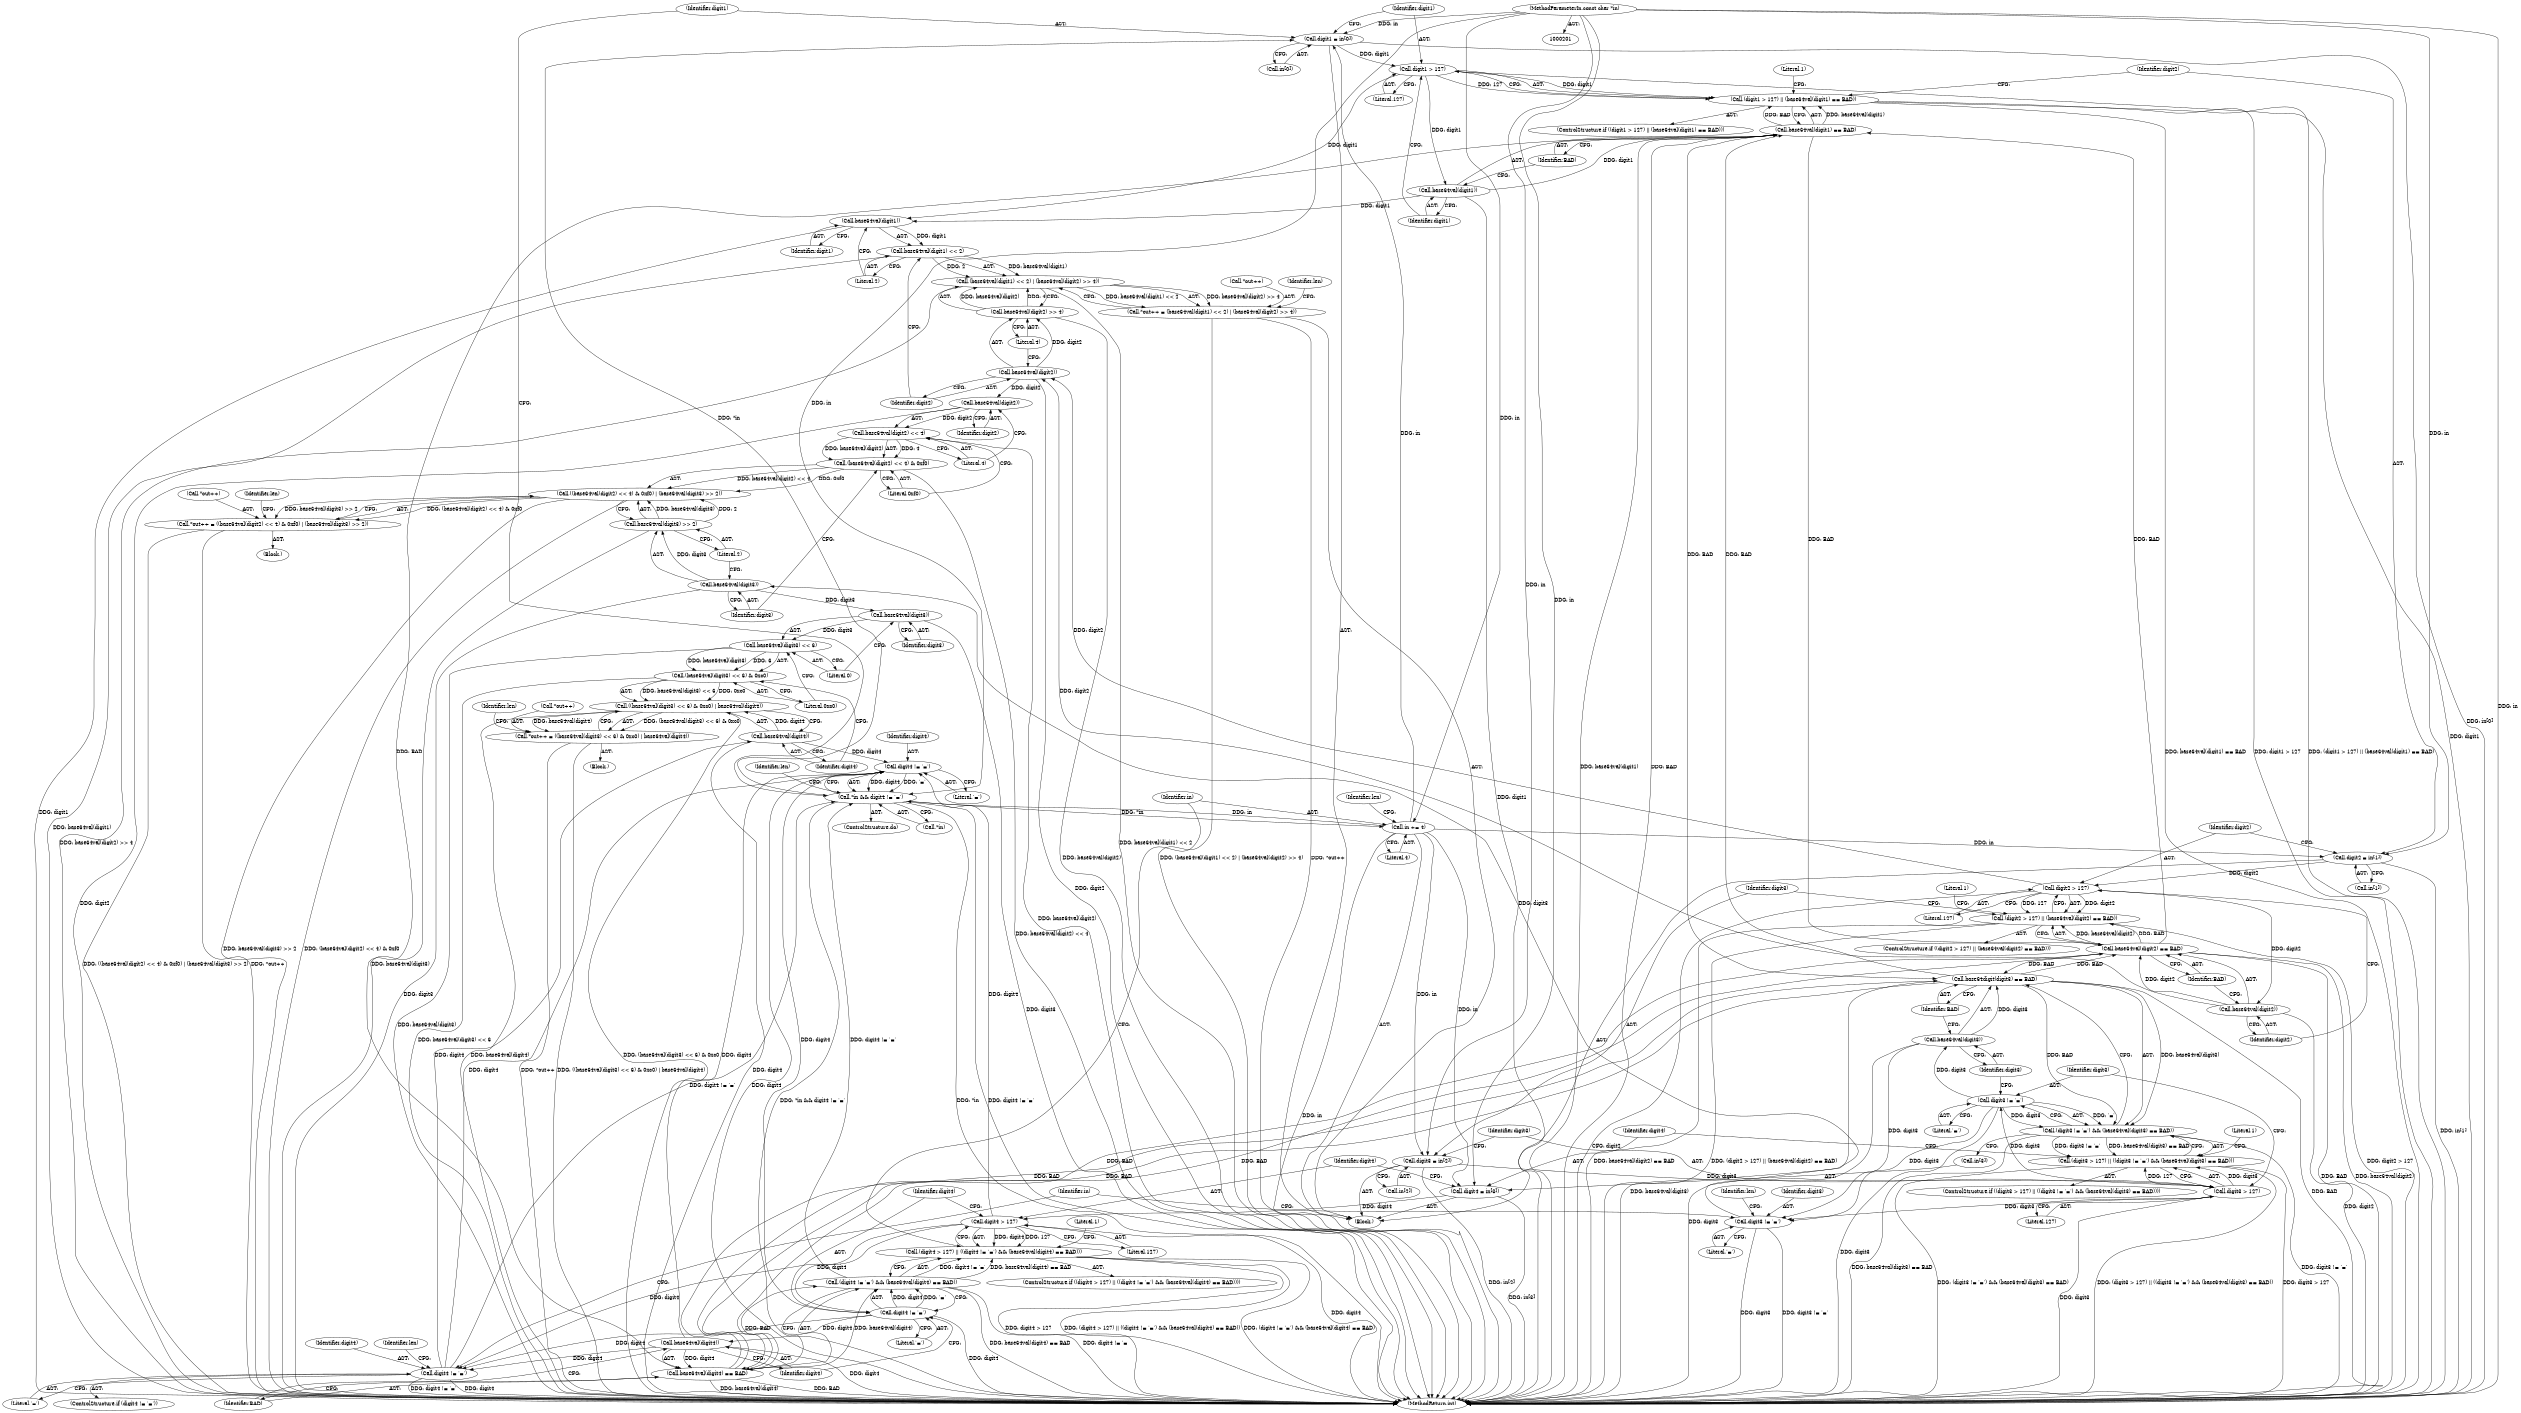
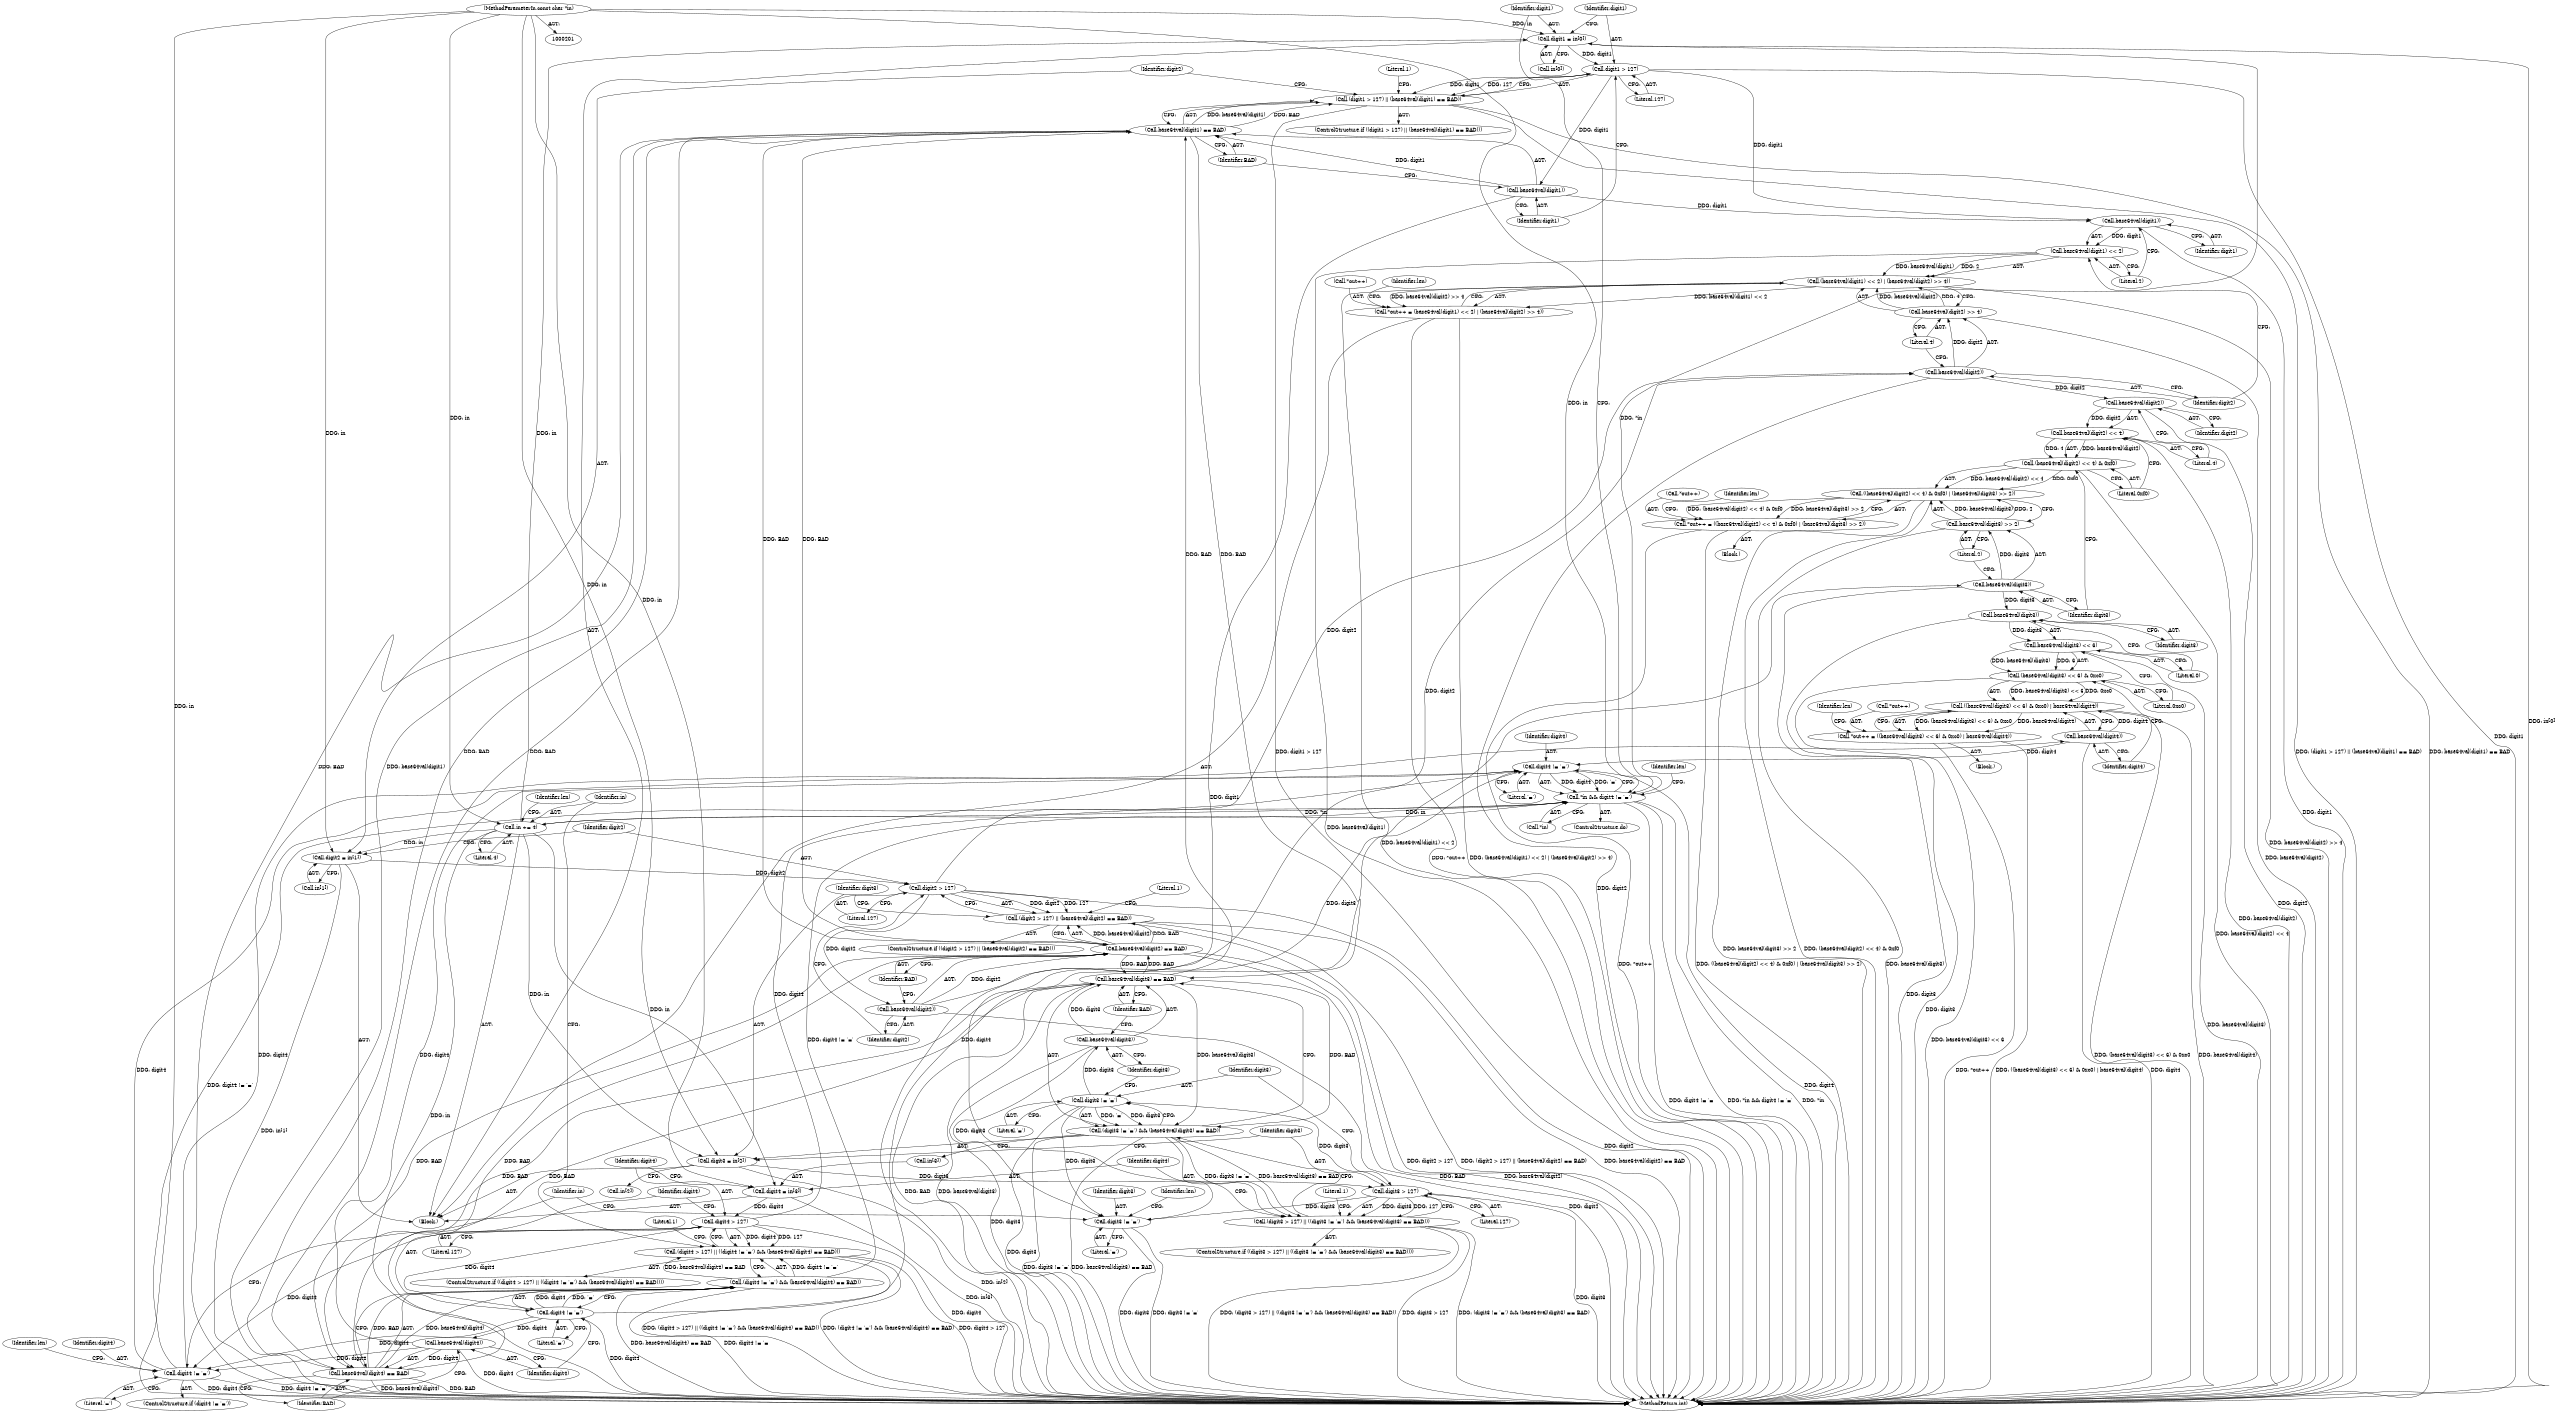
none -> (673, 617)
(1995, 980) -> (1136, 980)
(1606, 1146) -> (1619, 1146)
(1399, 1176) -> (923, 1146)
